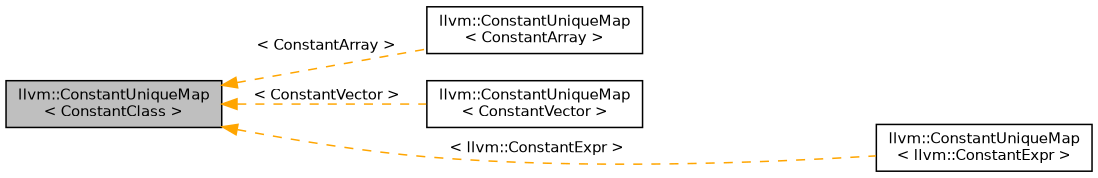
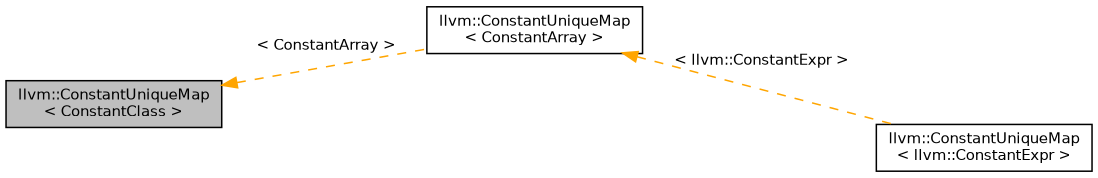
(535, 104) -> none
(556, 163) -> (767, 91)
